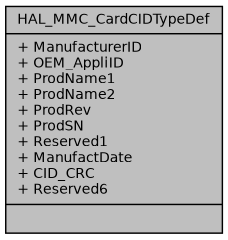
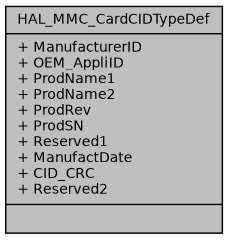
(63, 189) -> (63, 189)
